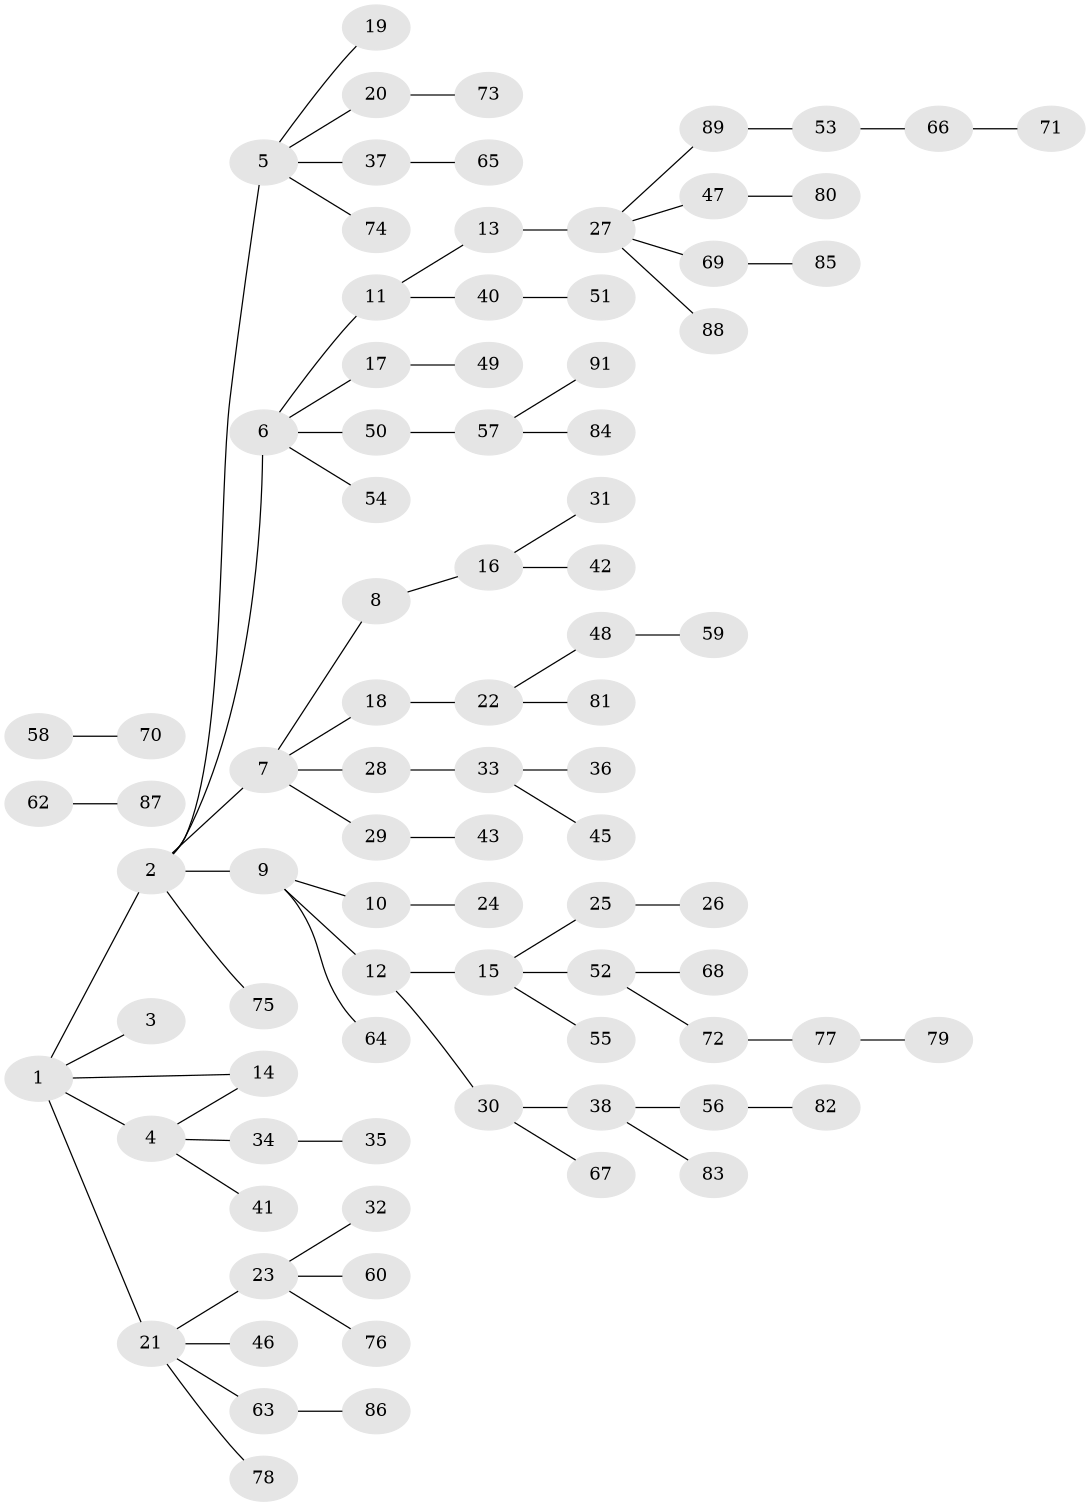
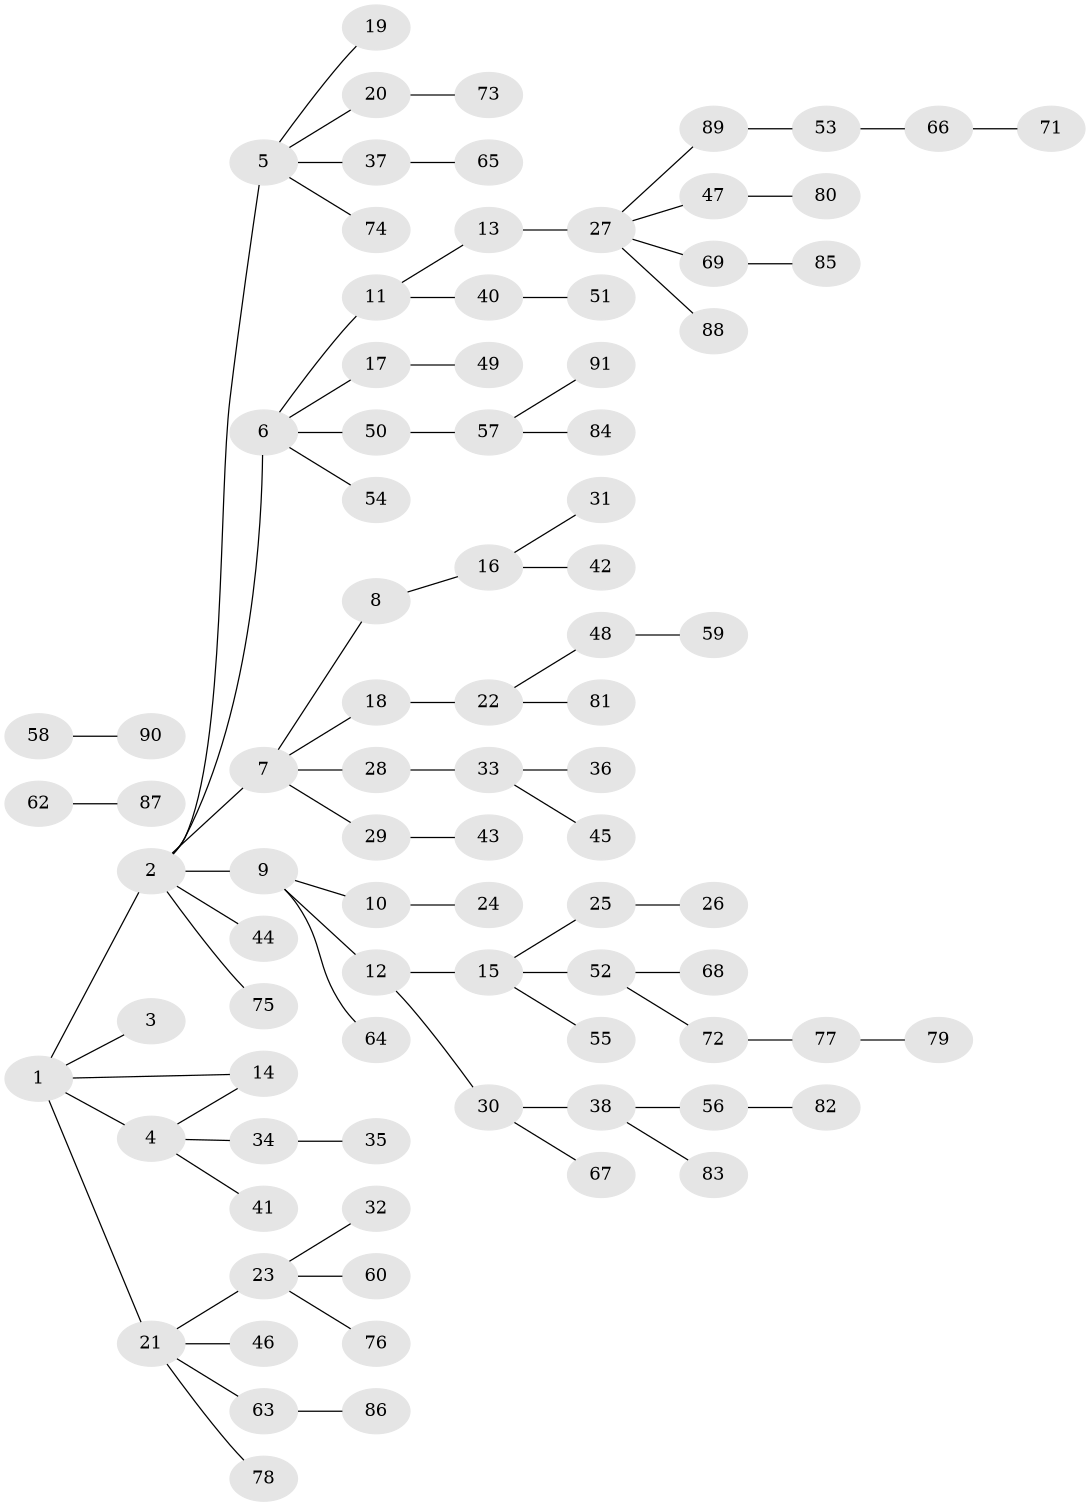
(151, 736) -> (151, 736)
none -> (264, 939)
